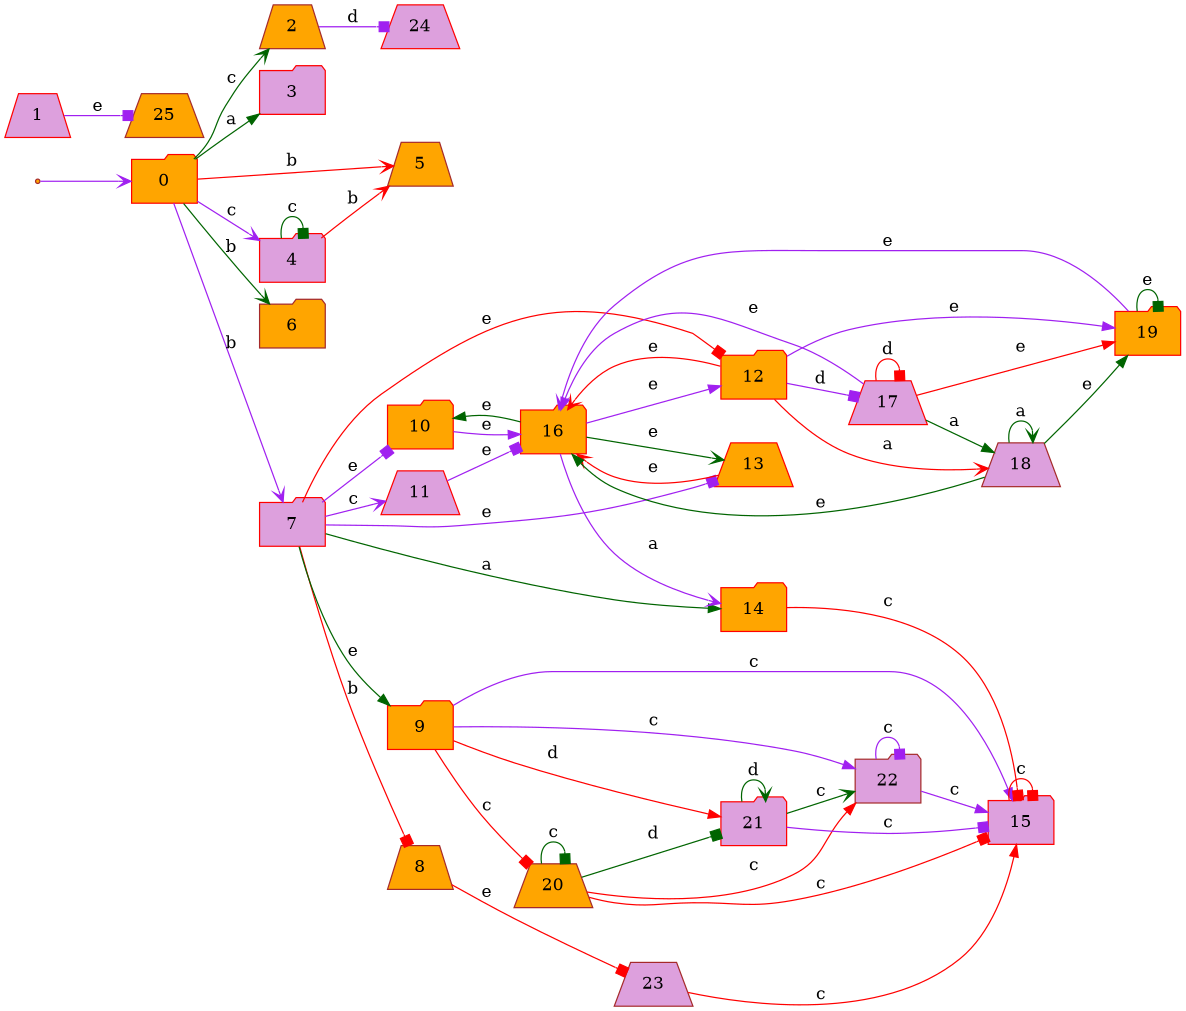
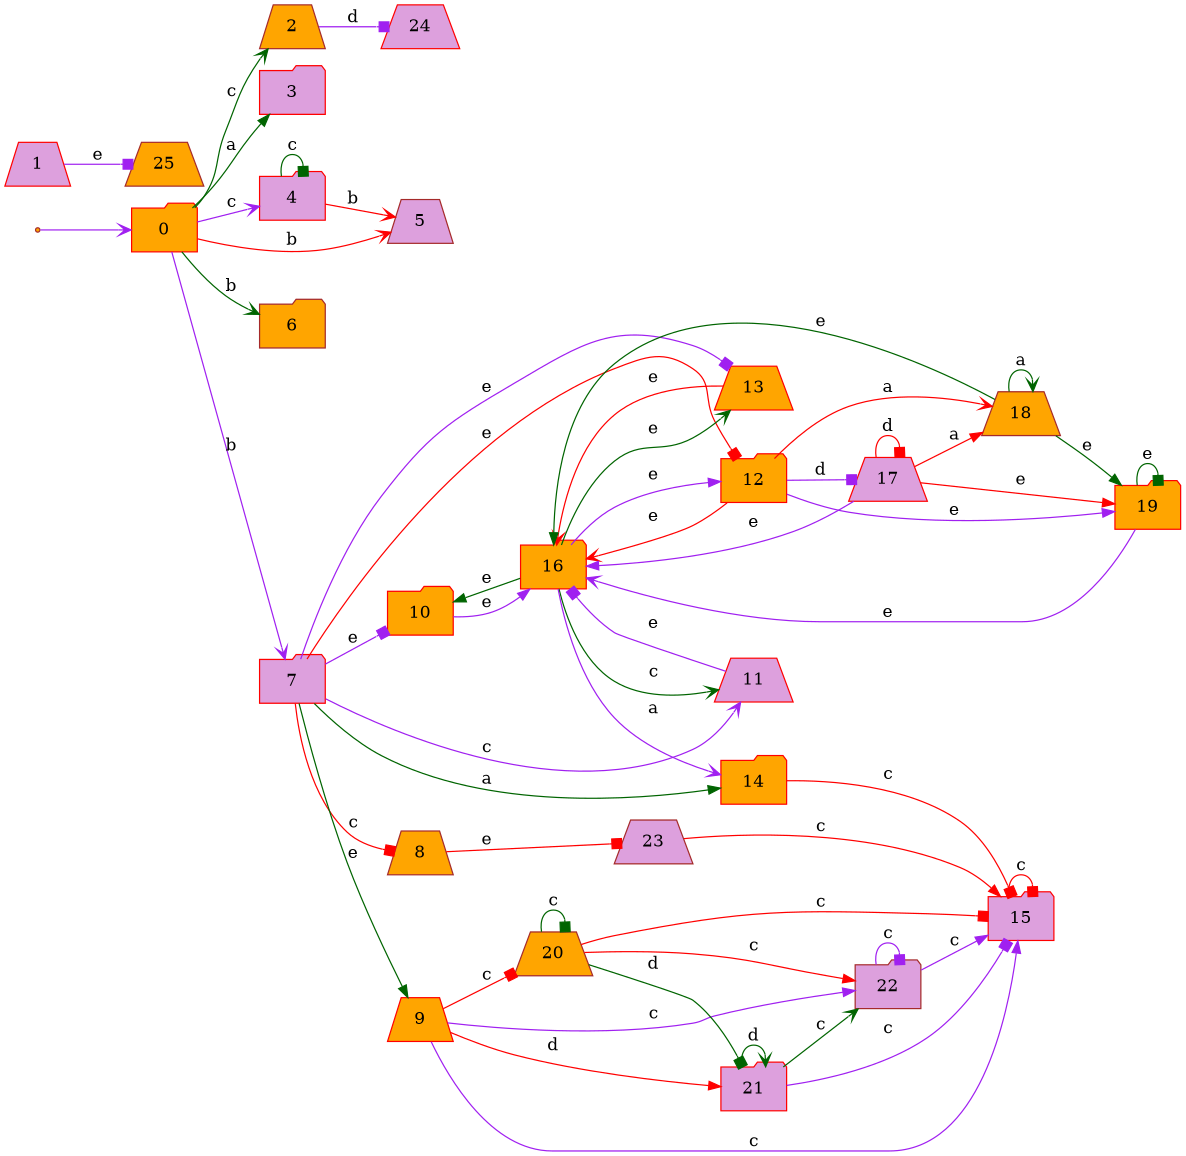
(420, 164) -> (420, 221)
(954, 434) -> (943, 452)
(1021, 465) -> (1021, 414)
none -> (608, 677)
(353, 689) -> (353, 823)
(420, 728) -> (420, 1020)
